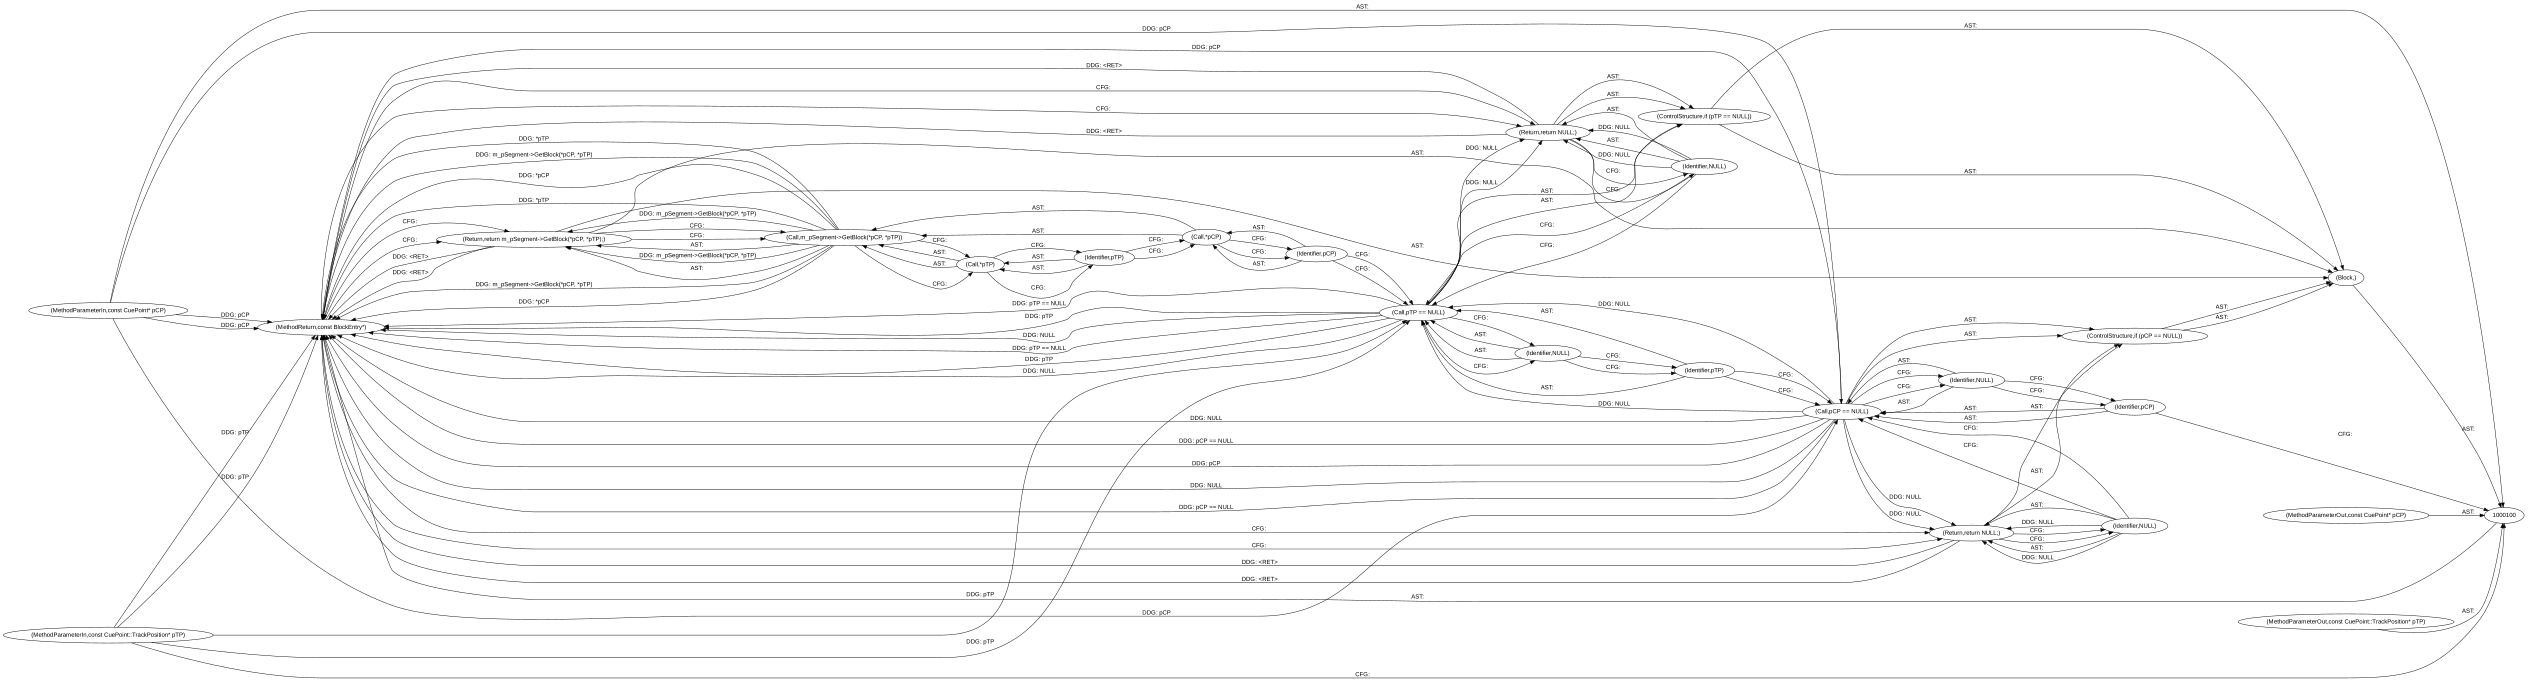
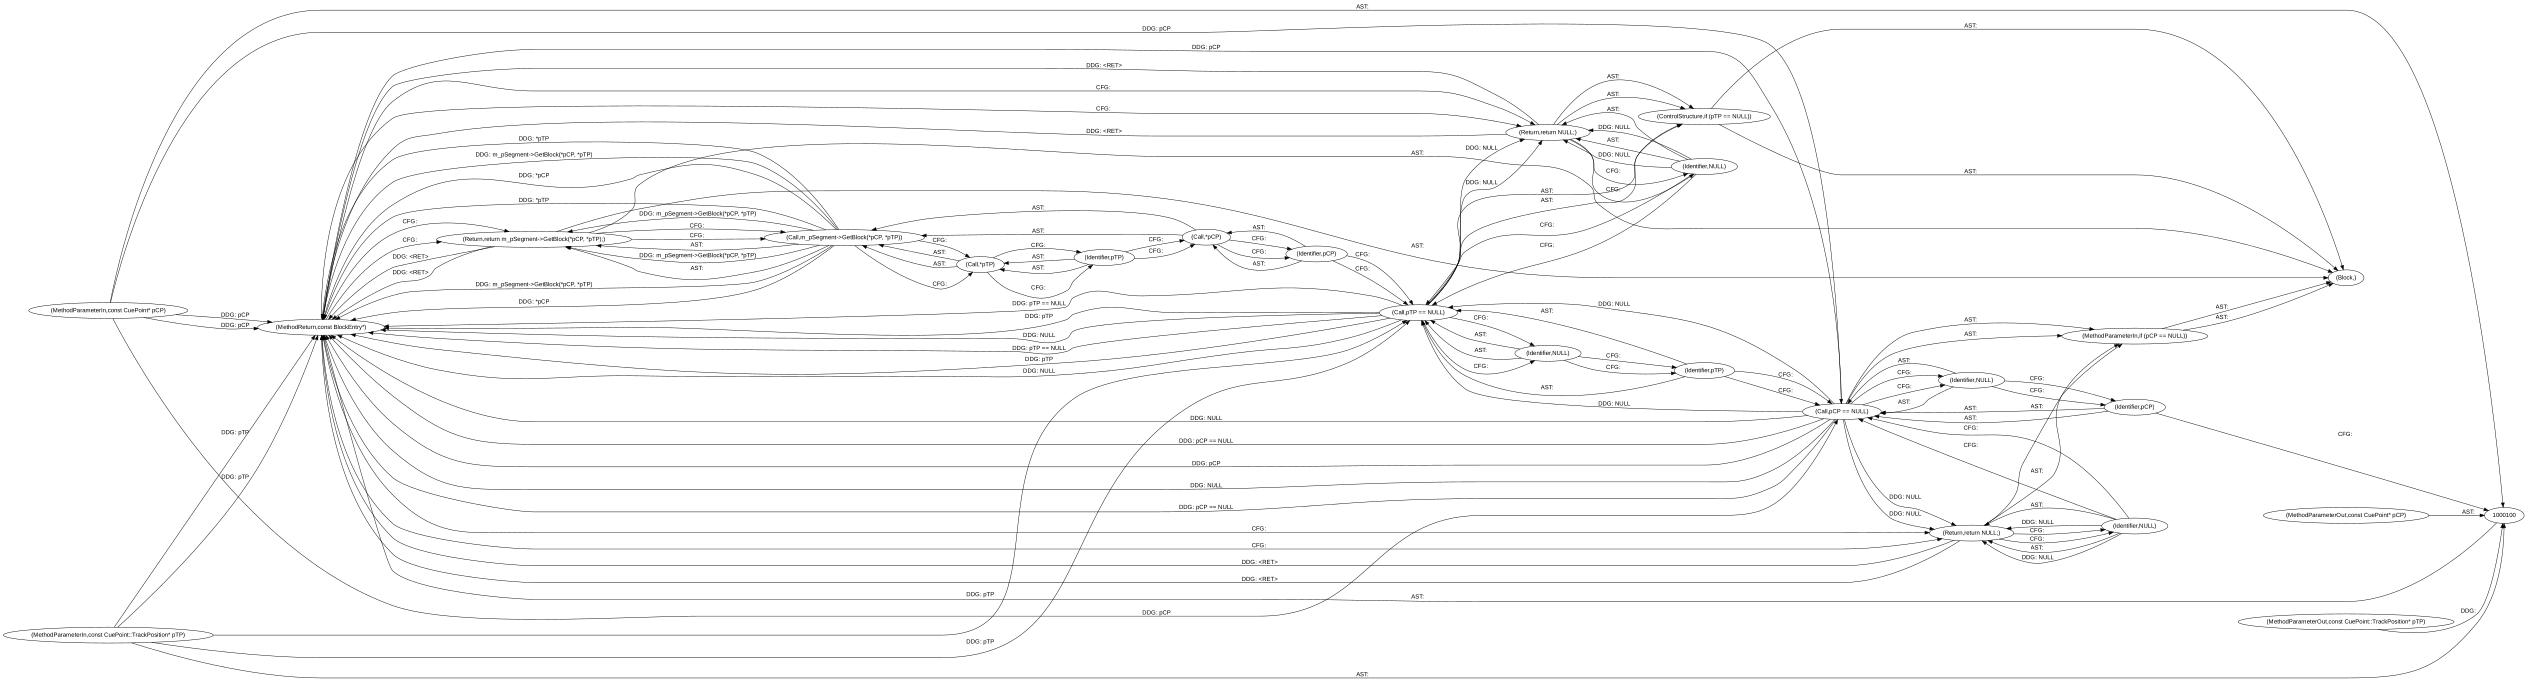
(2135, 336) -> (2135, 336)
(2435, 389) -> none
(2469, 611) -> (2469, 611)
(1363, 675) -> (1363, 675)
